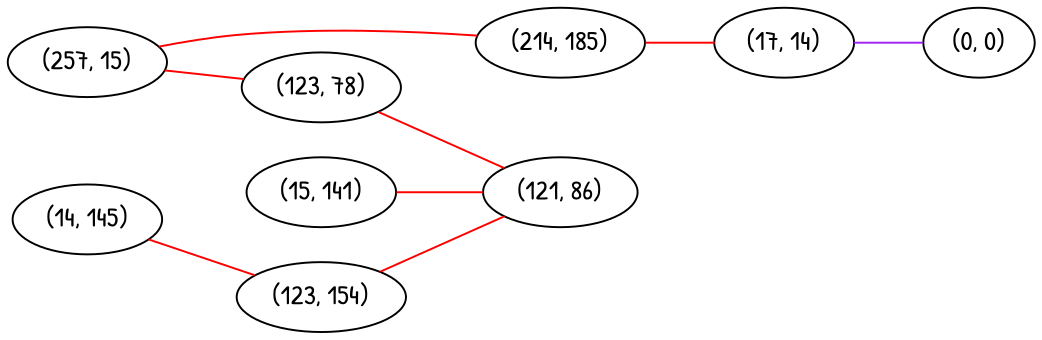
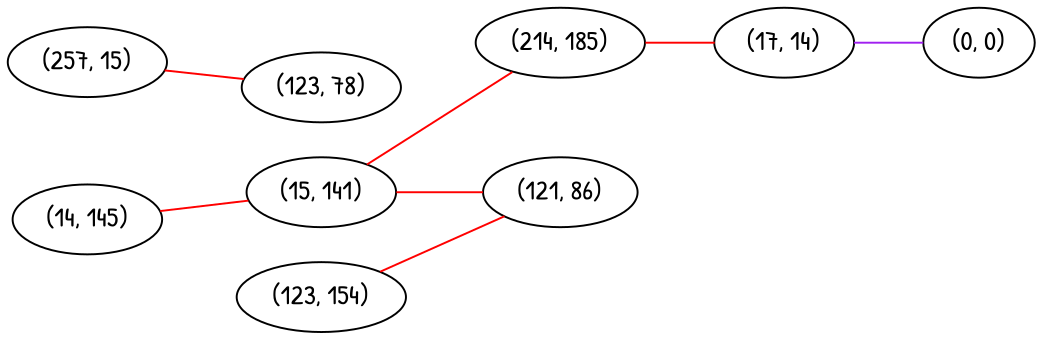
(317, 31) -> (440, 118)
(441, 140) -> none
(202, 257) -> (204, 206)
